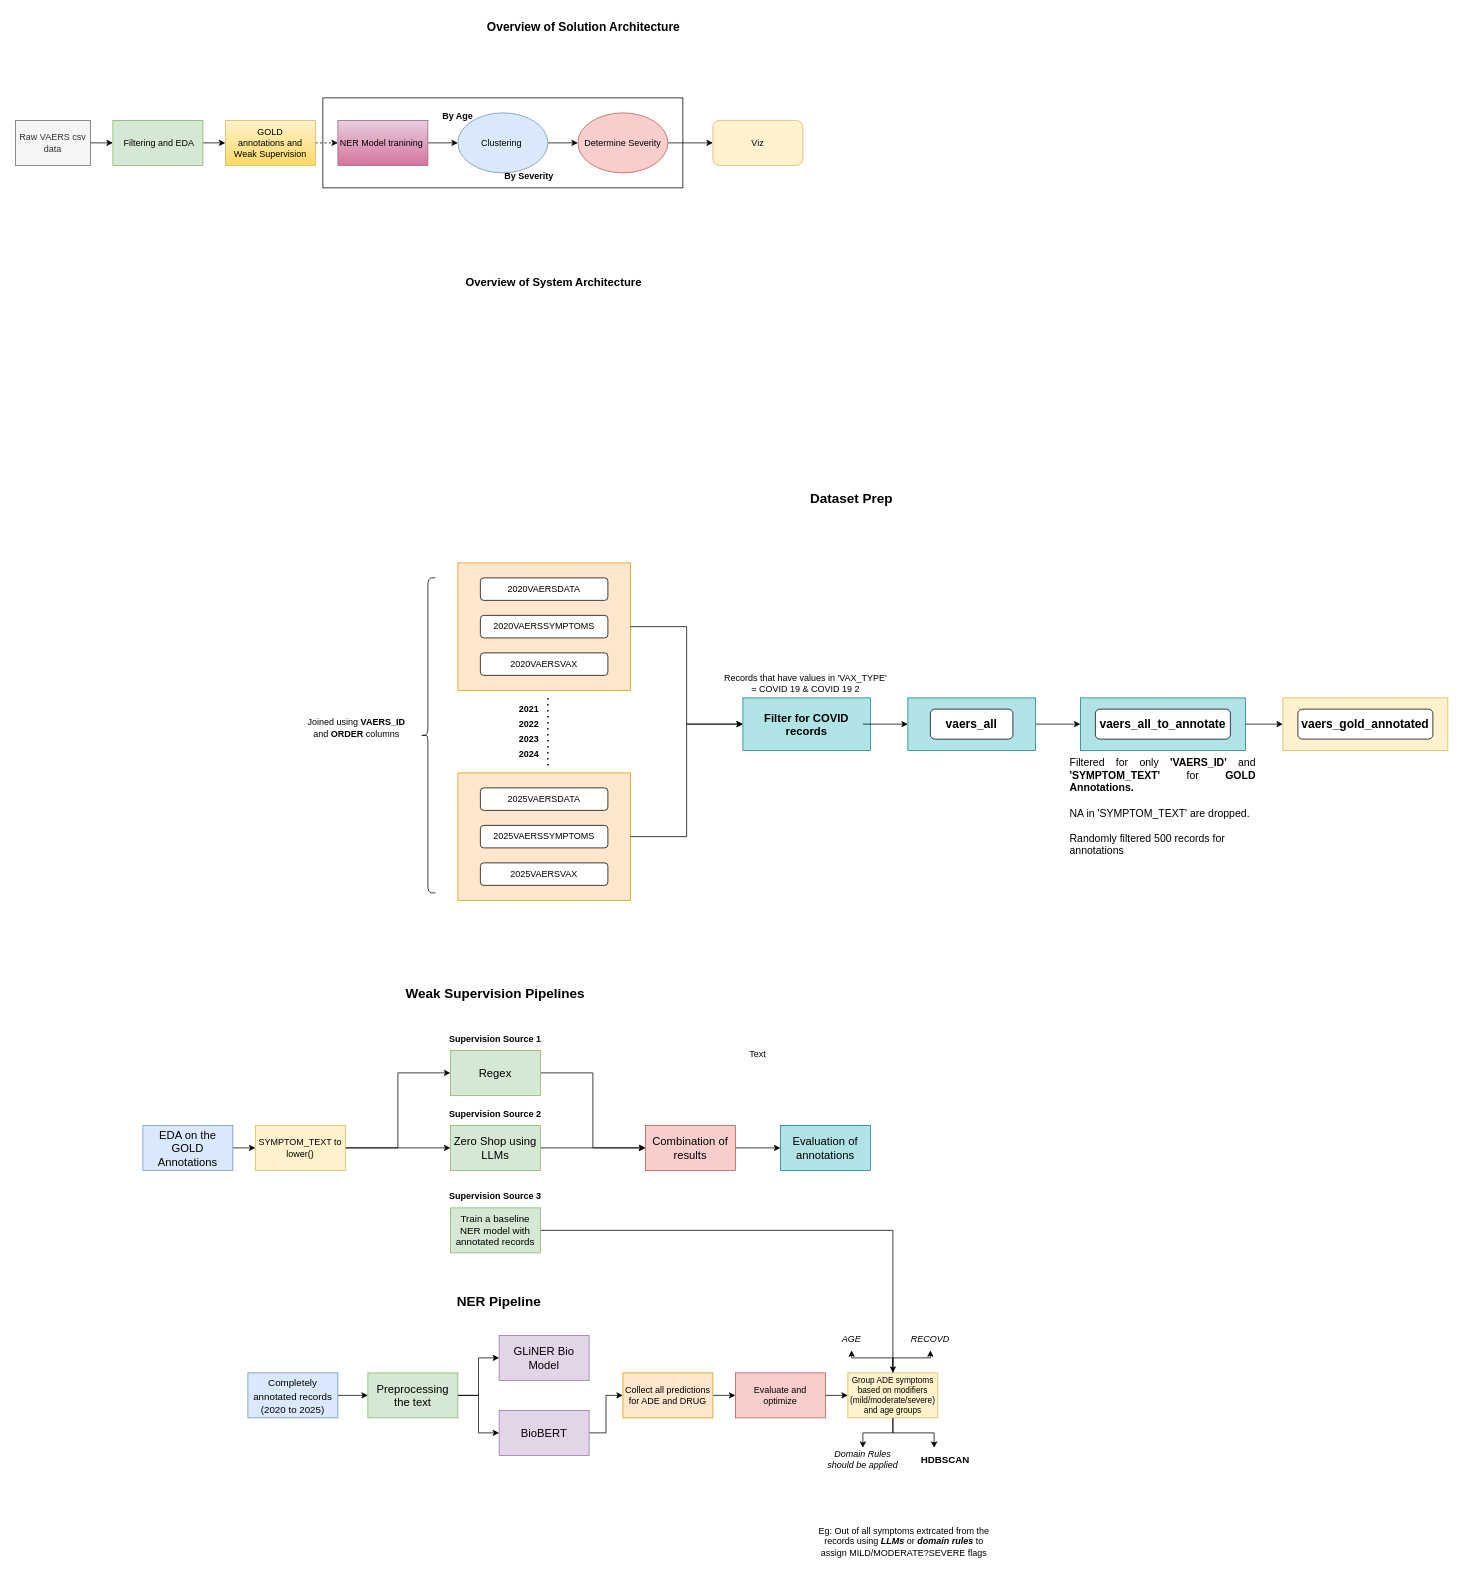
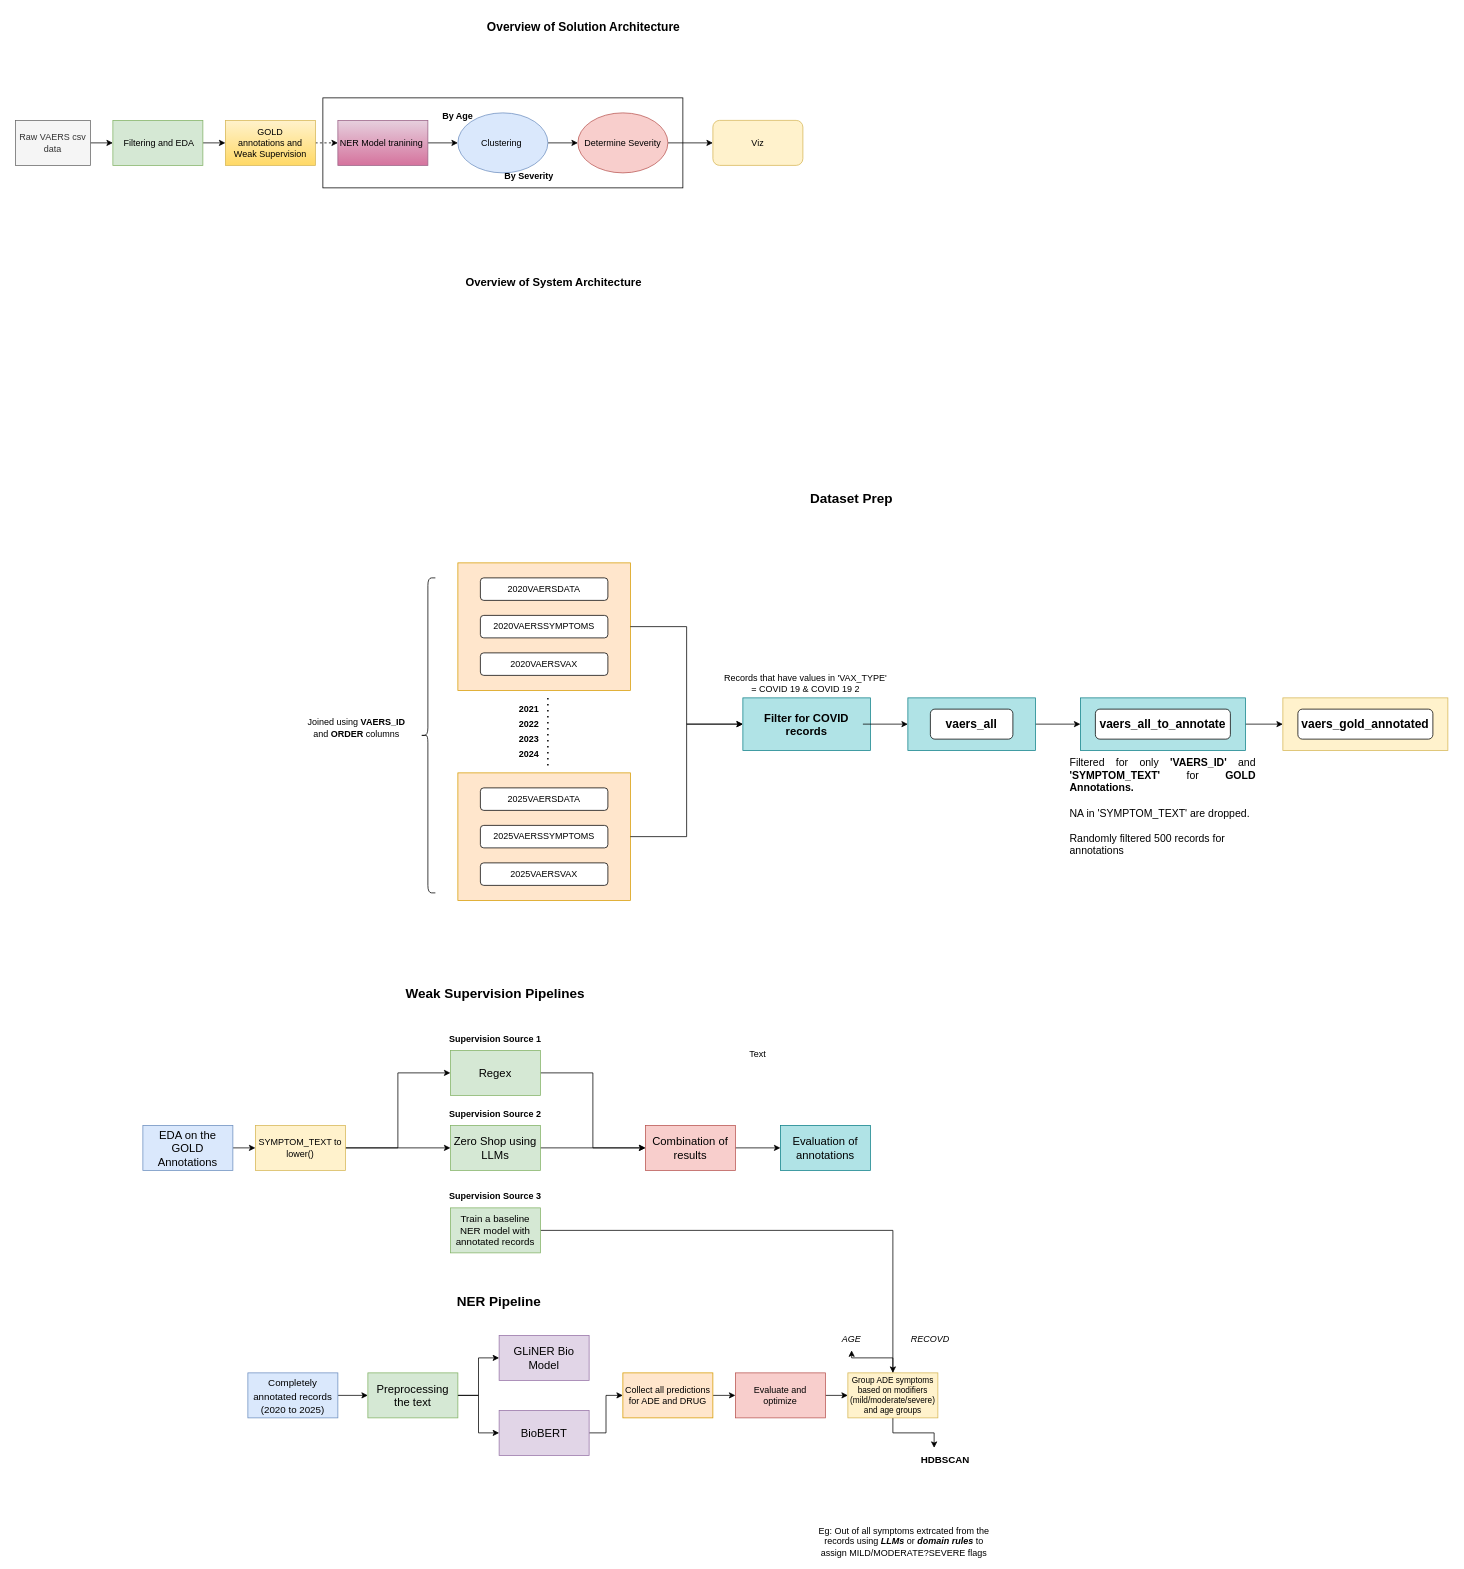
(929, 1358) -> none
(863, 1441) -> none
(863, 1459) -> none
